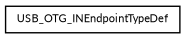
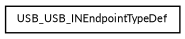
(93, 20) -> (93, 20)
